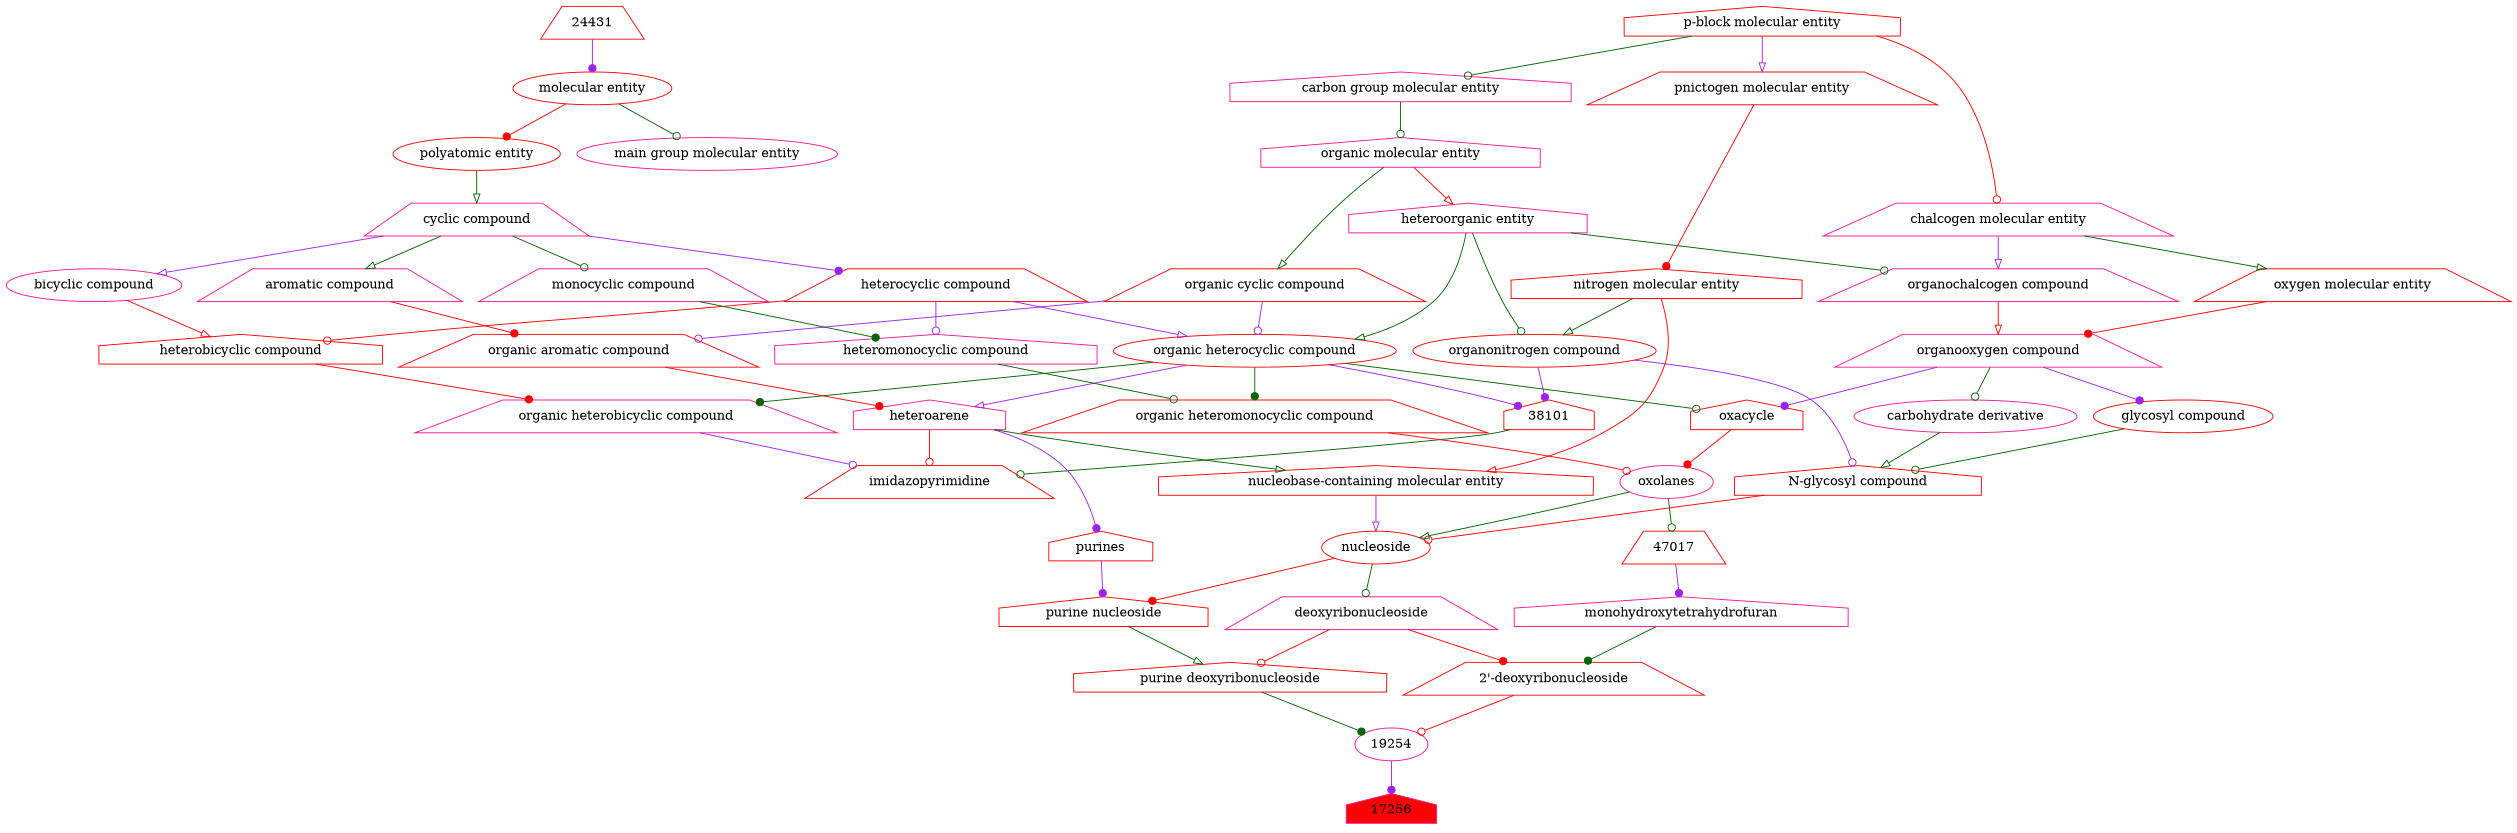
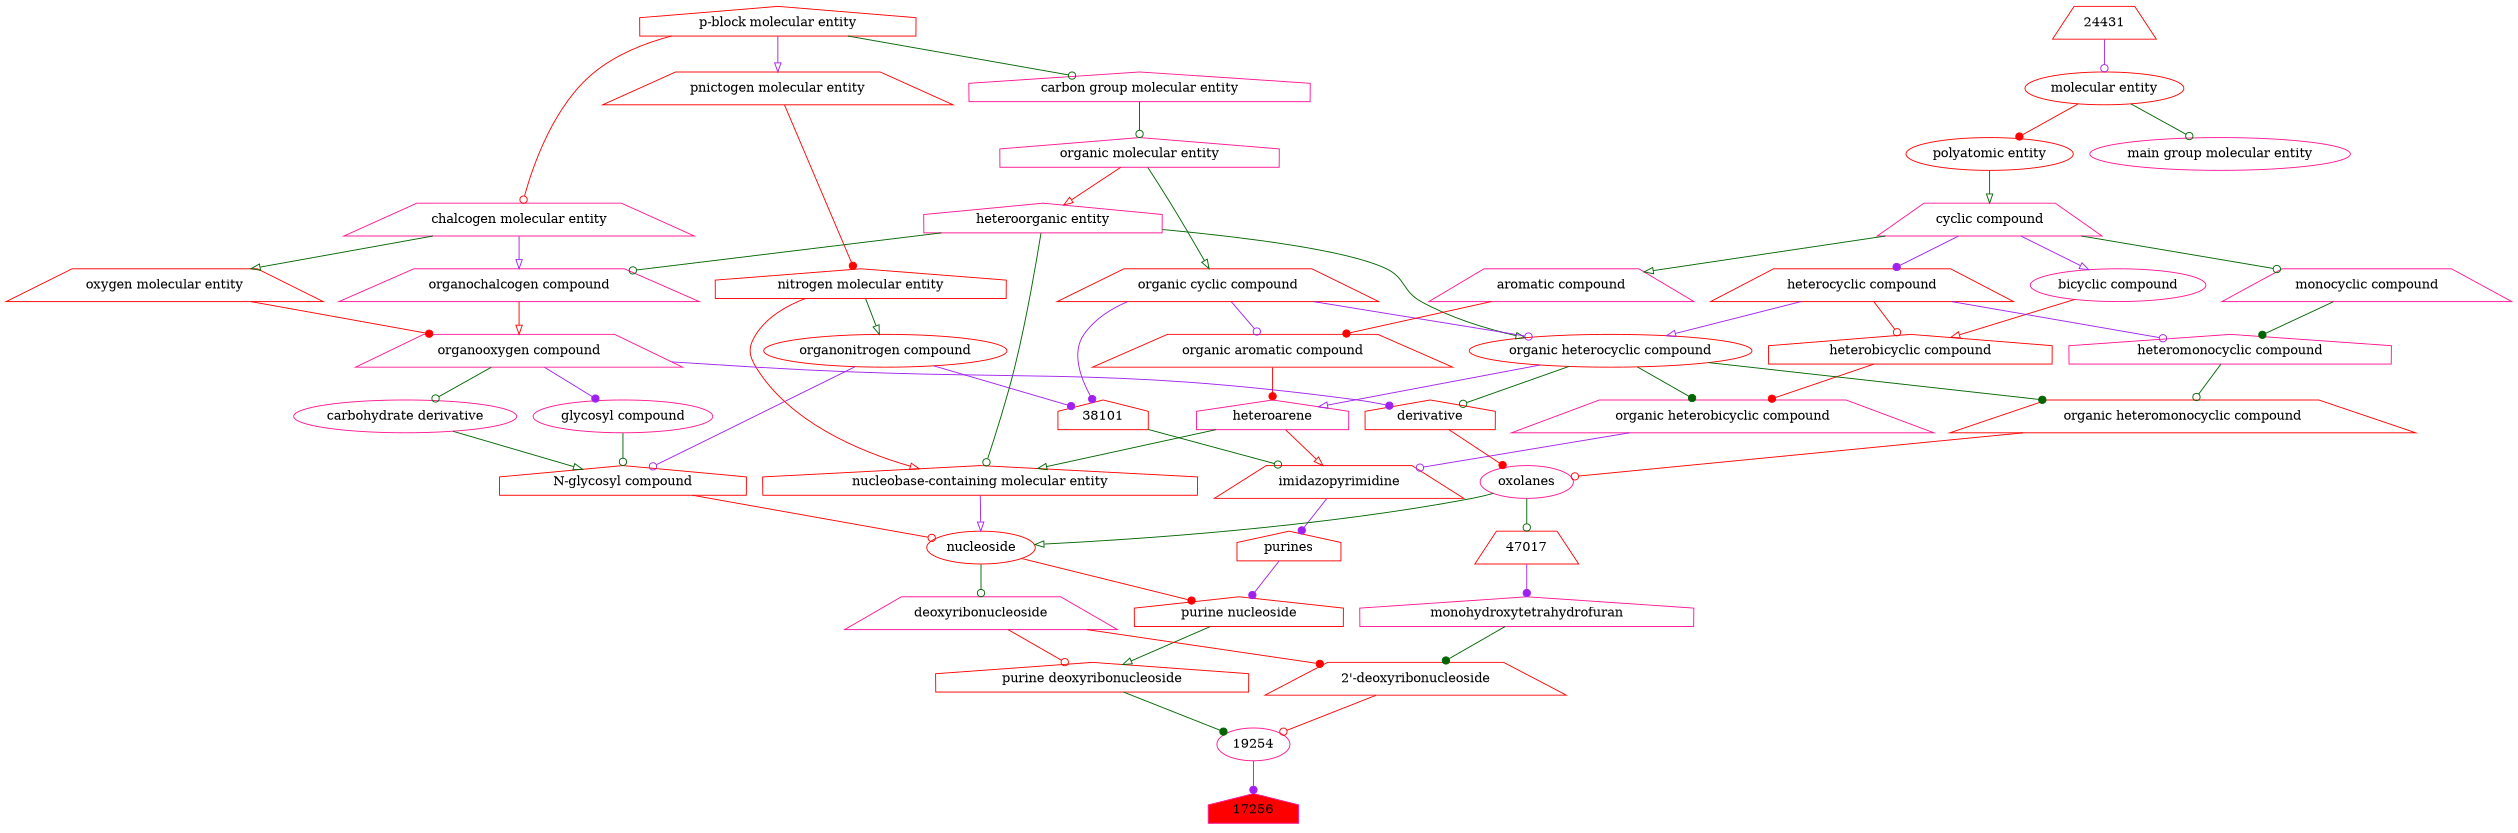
(592, 52) -> (2104, 52)
(1493, 282) -> (1019, 347)
(1422, 383) -> (1082, 339)
(1747, 416) -> (1430, 416)
(2183, 416) -> (623, 416)
(930, 444) -> (1301, 444)
(1059, 462) -> (1315, 513)
